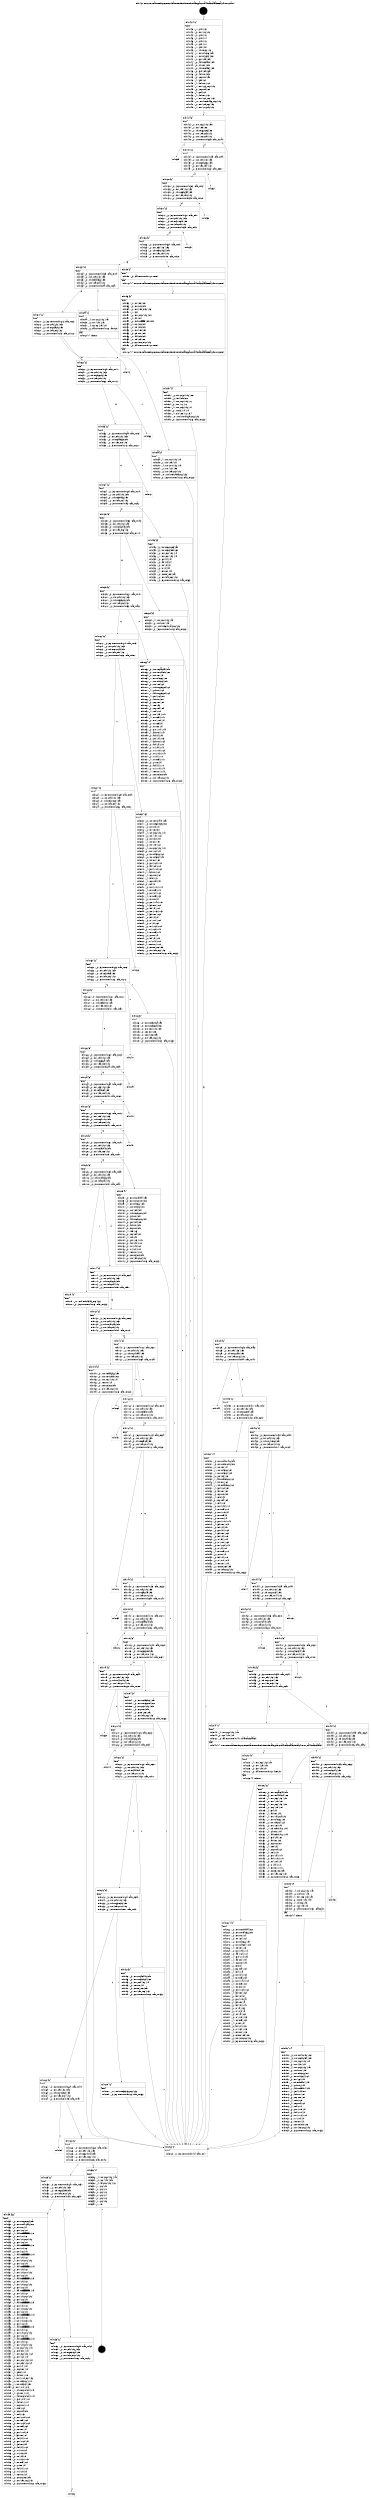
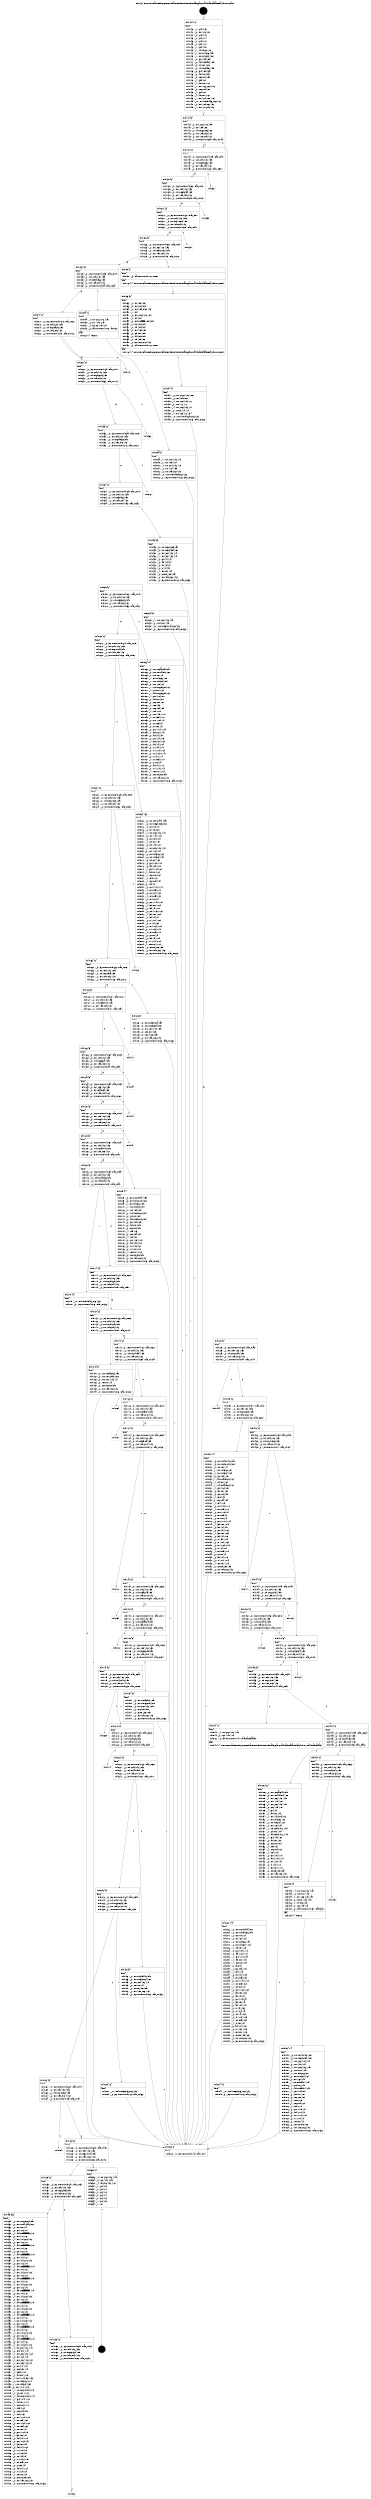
(176, 160) -> none
(121, 524) -> none
(129, 1018) -> (119, 1033)
(272, 1513) -> (291, 1542)
(133, 1662) -> none
(262, 1767) -> none
none -> (235, 2090)
